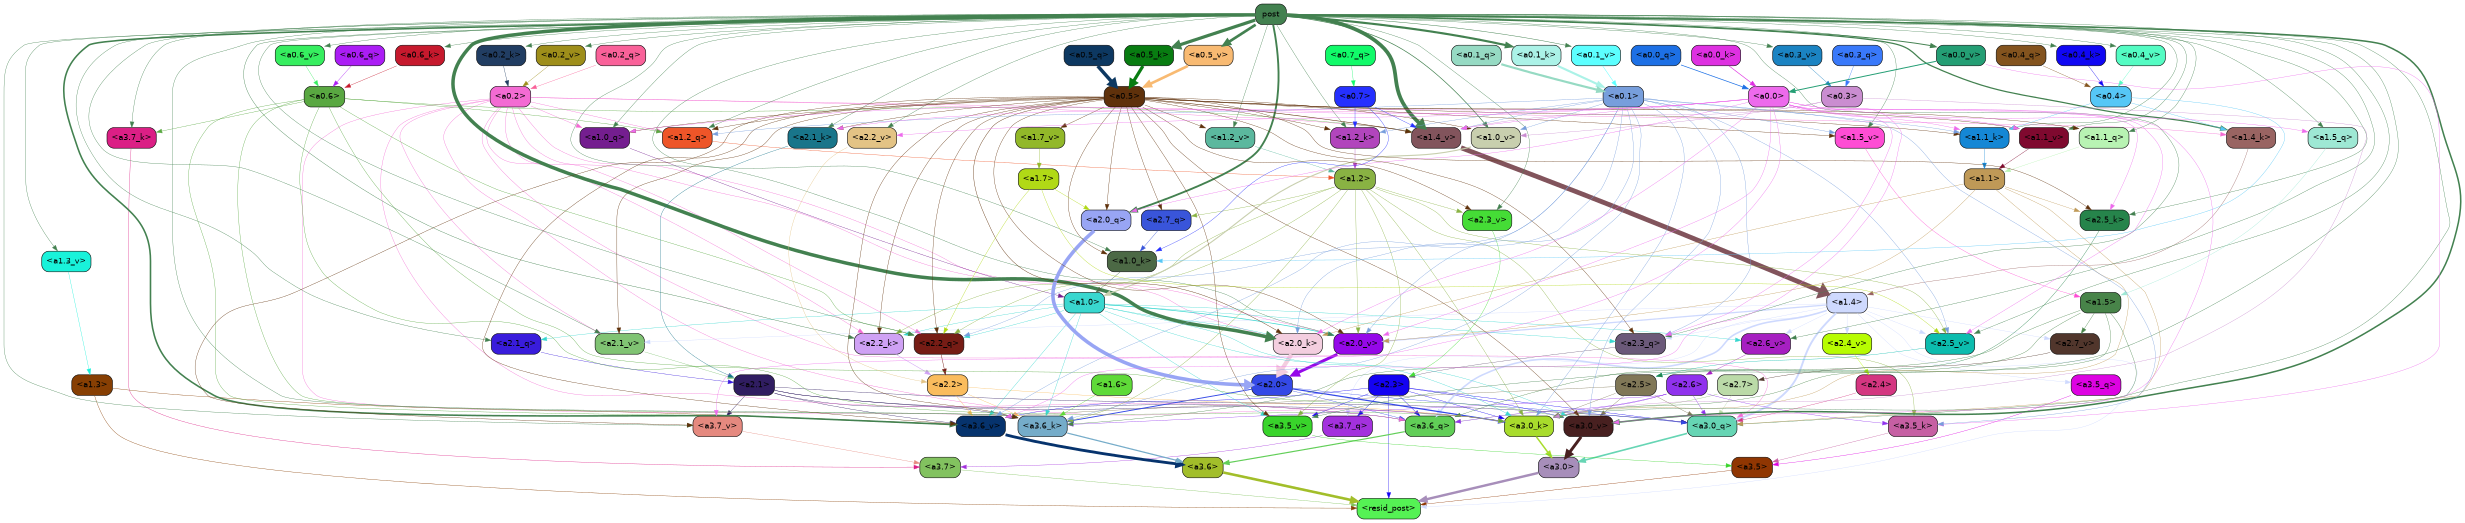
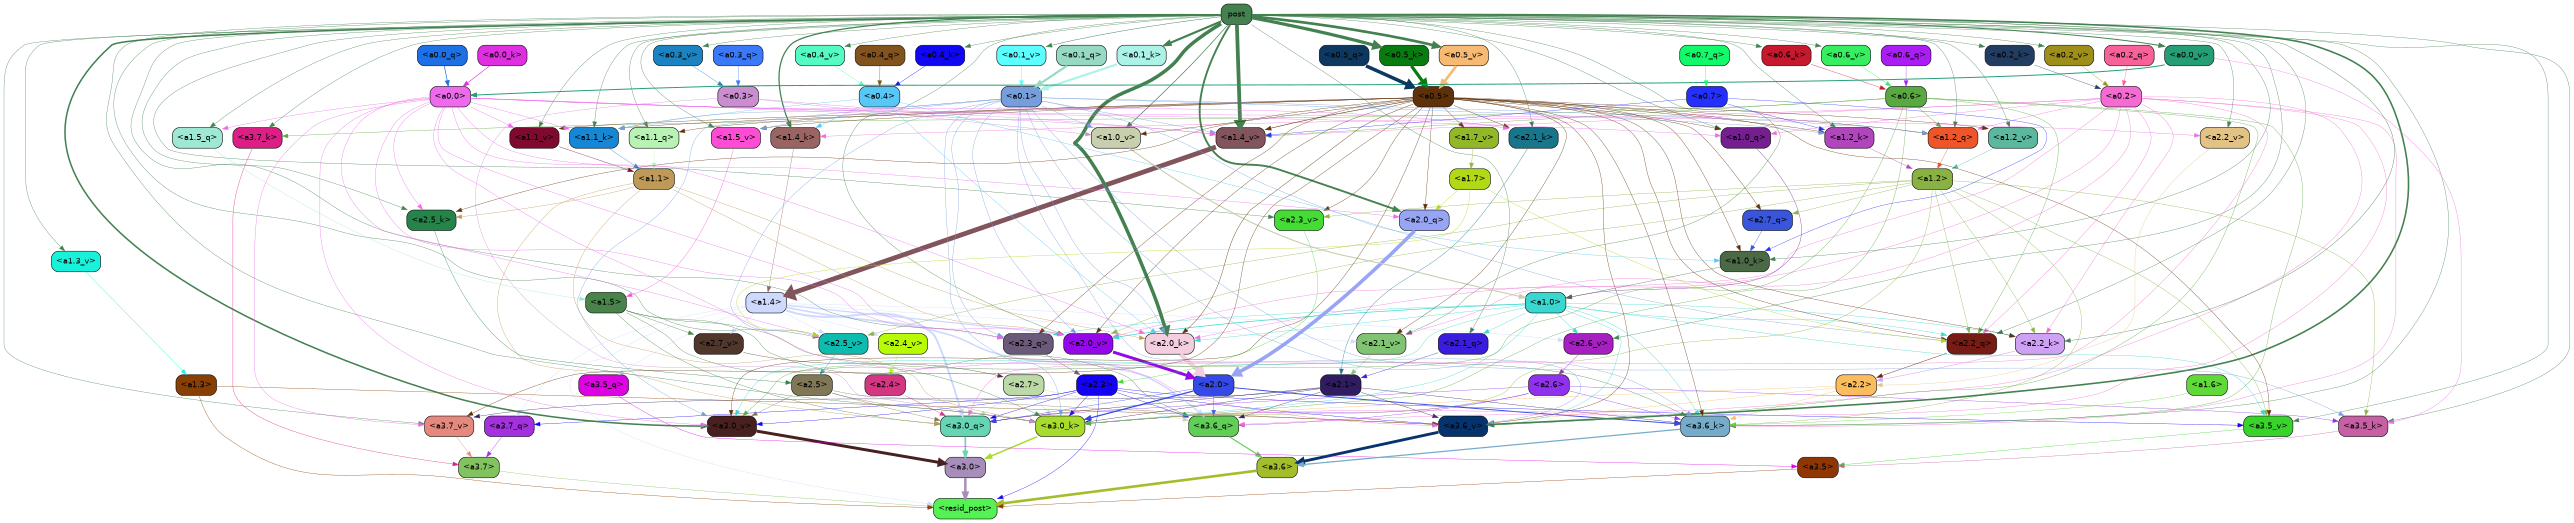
none -> (2192, 27)
none -> (1018, 222)
